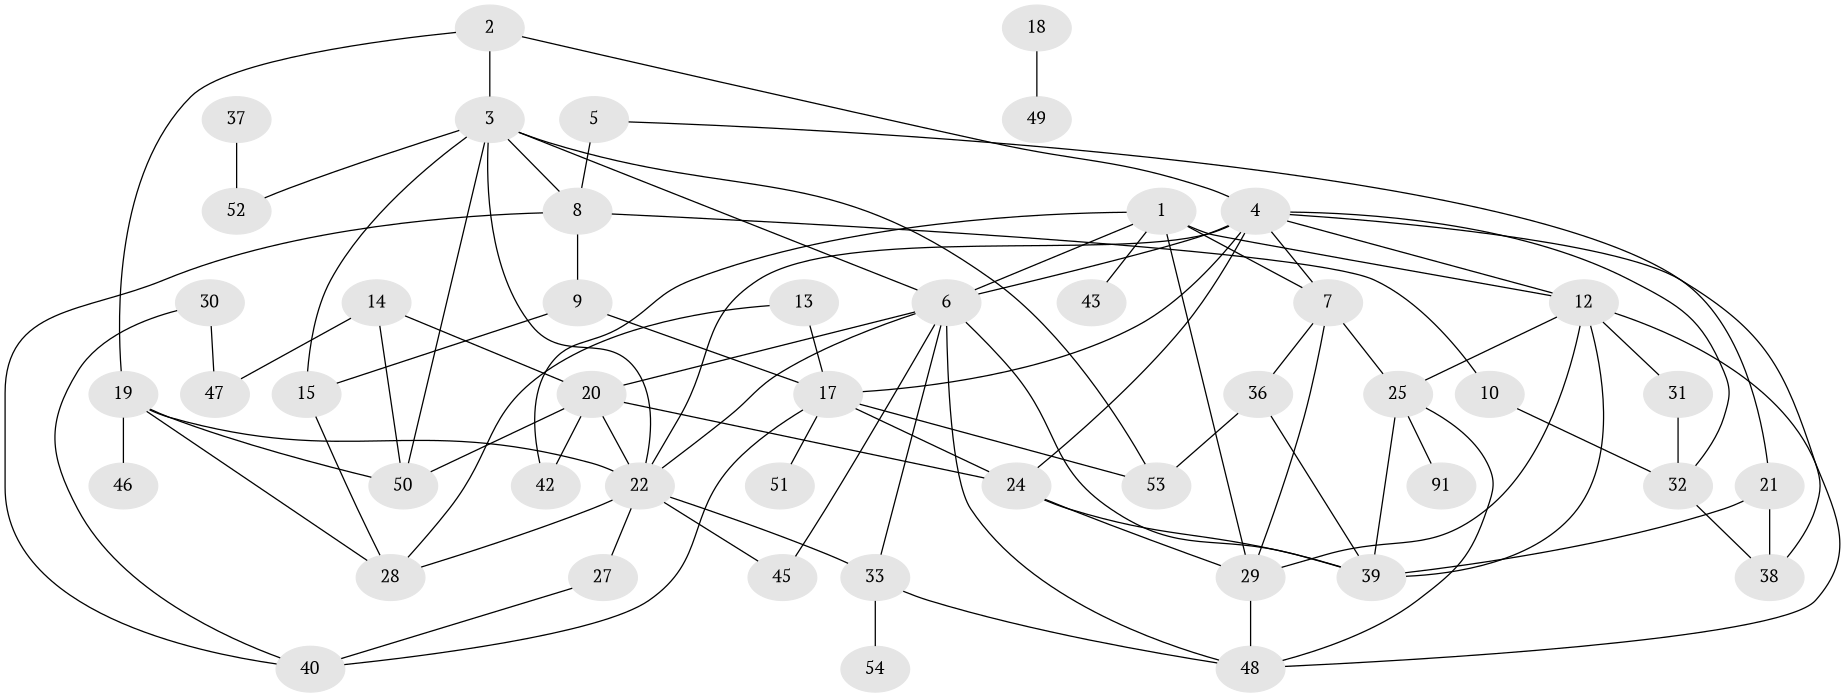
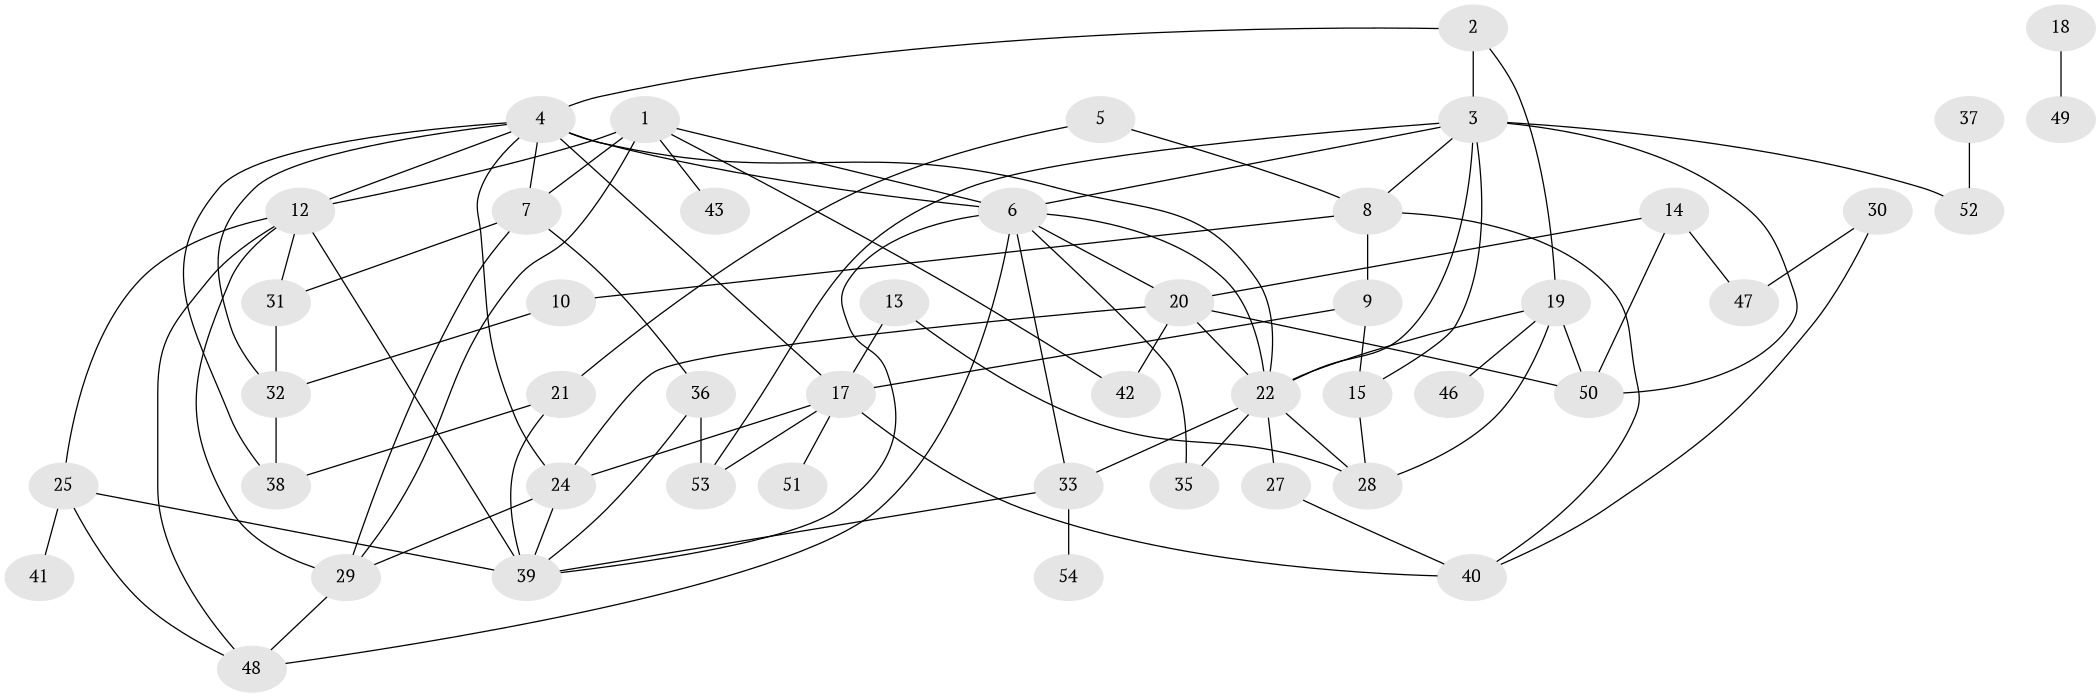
(1363, 349) -> (401, 257)
(1441, 486) -> (39, 578)
(782, 578) -> (1184, 486)
(1059, 634) -> (821, 528)
